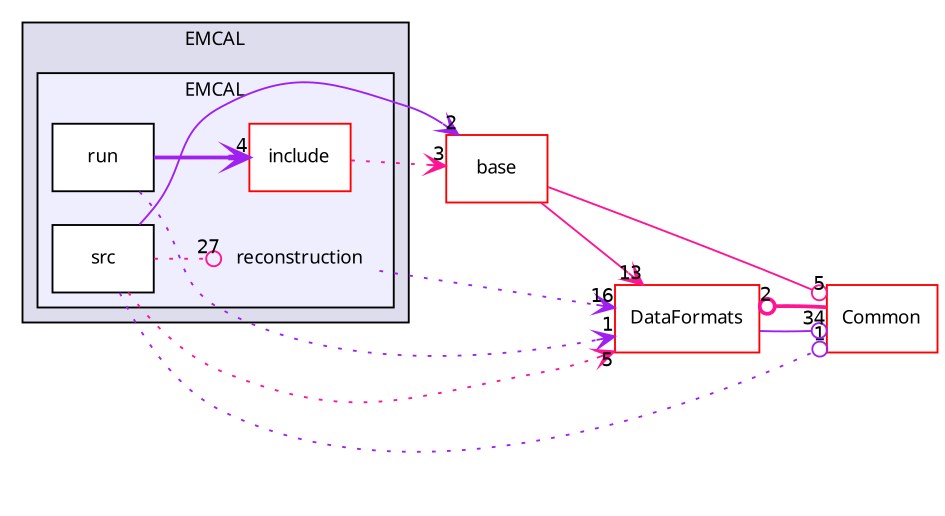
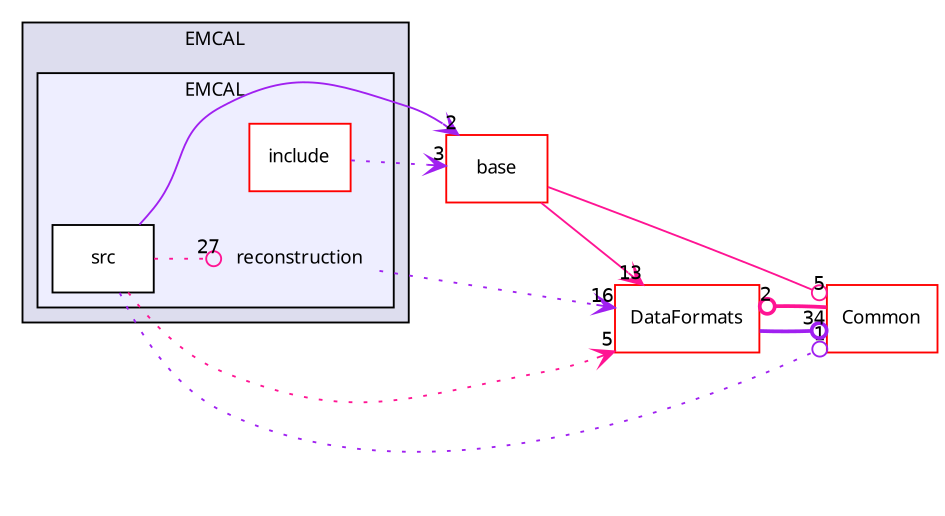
(103, 157) -> none
(381, 162) -> (381, 162)
(786, 331) -> (786, 331)
